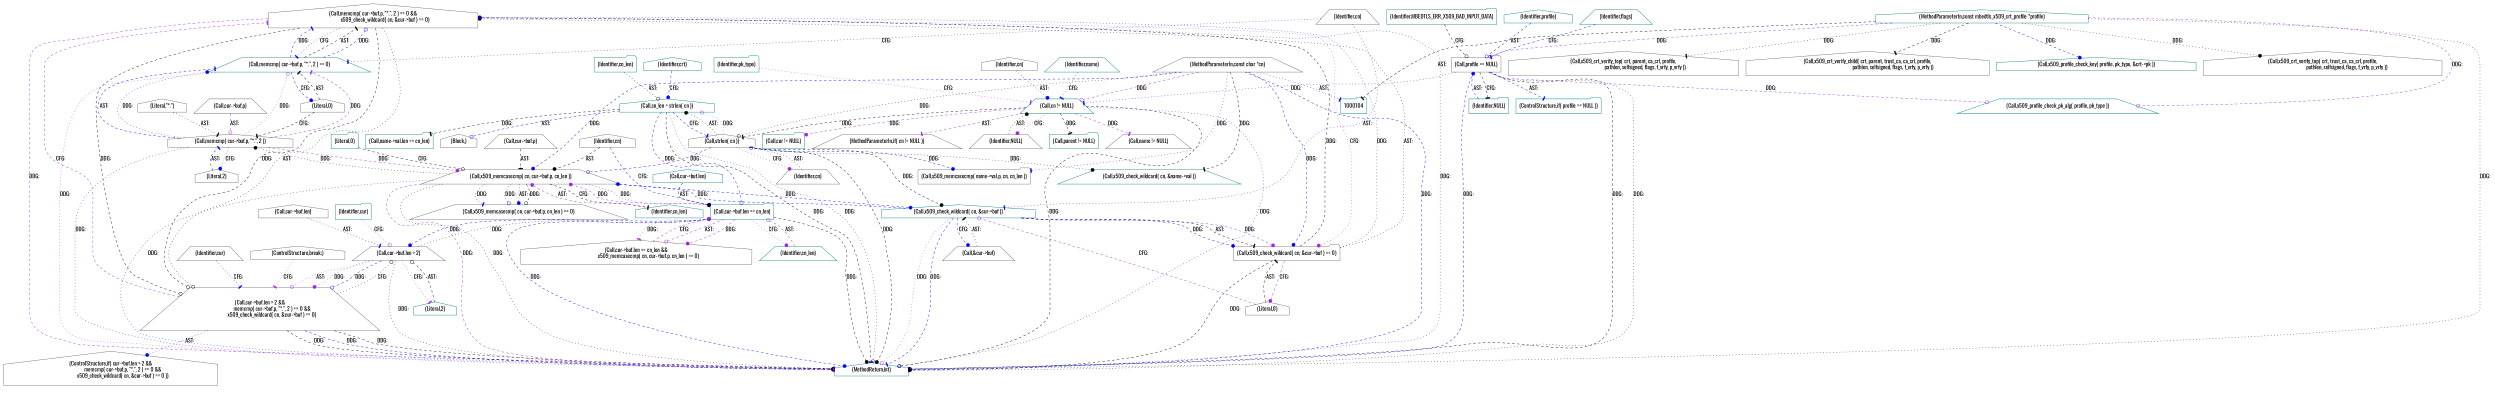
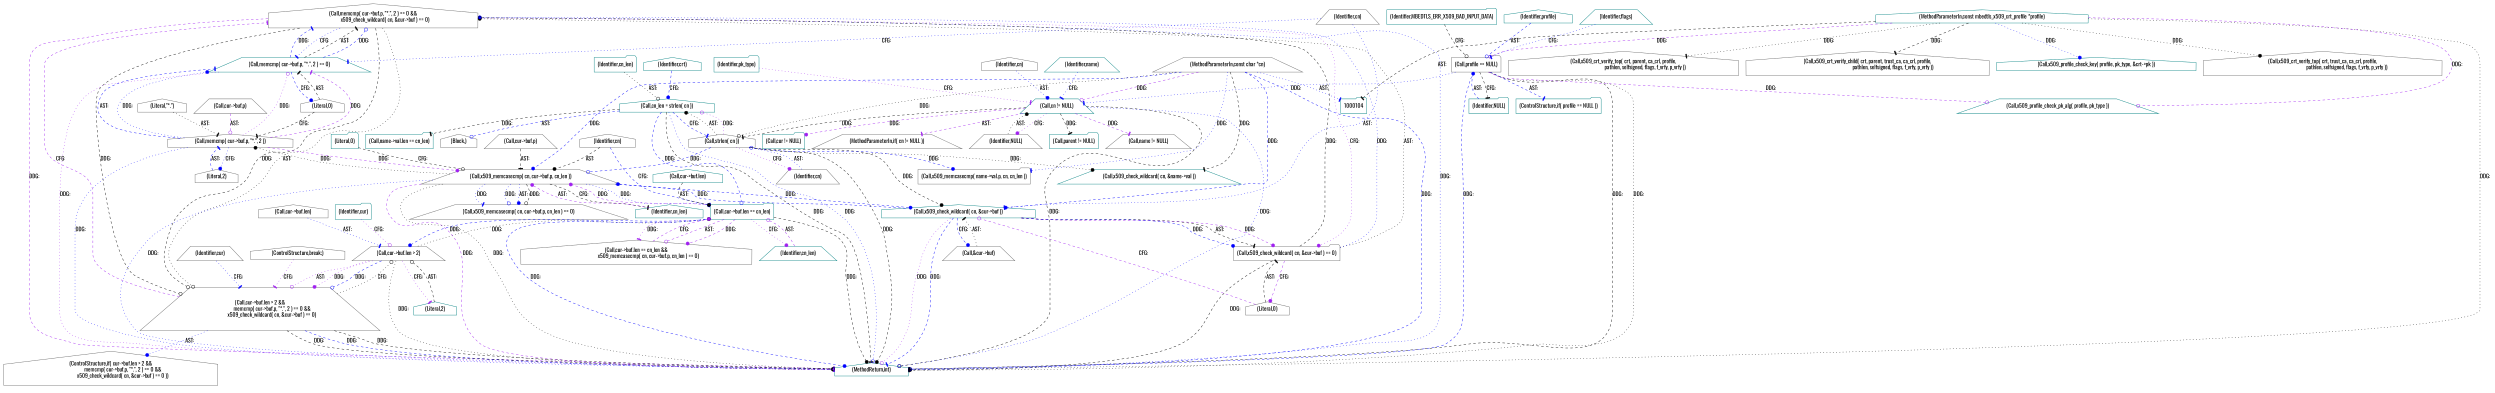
(1543, 39) -> (1543, 39)
(2037, 40) -> (2037, 40)
(1302, 144) -> (1197, 190)
